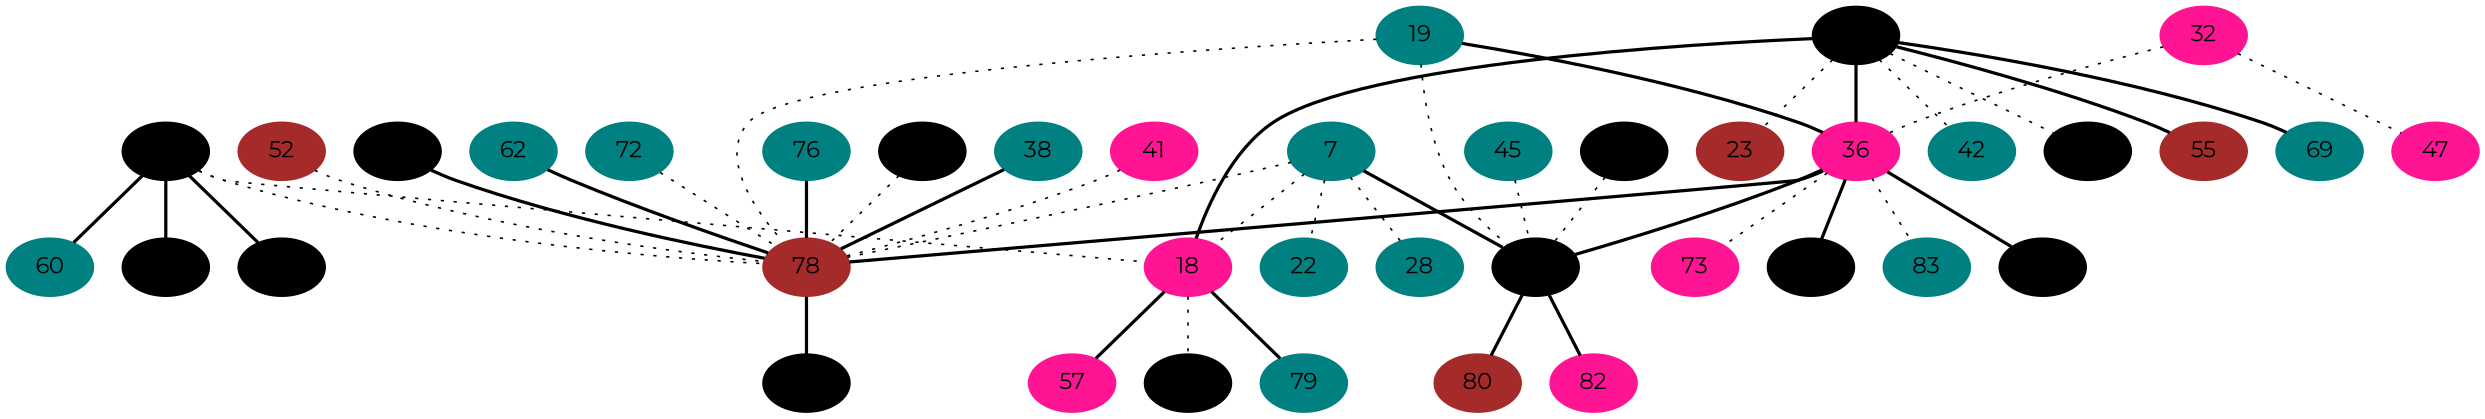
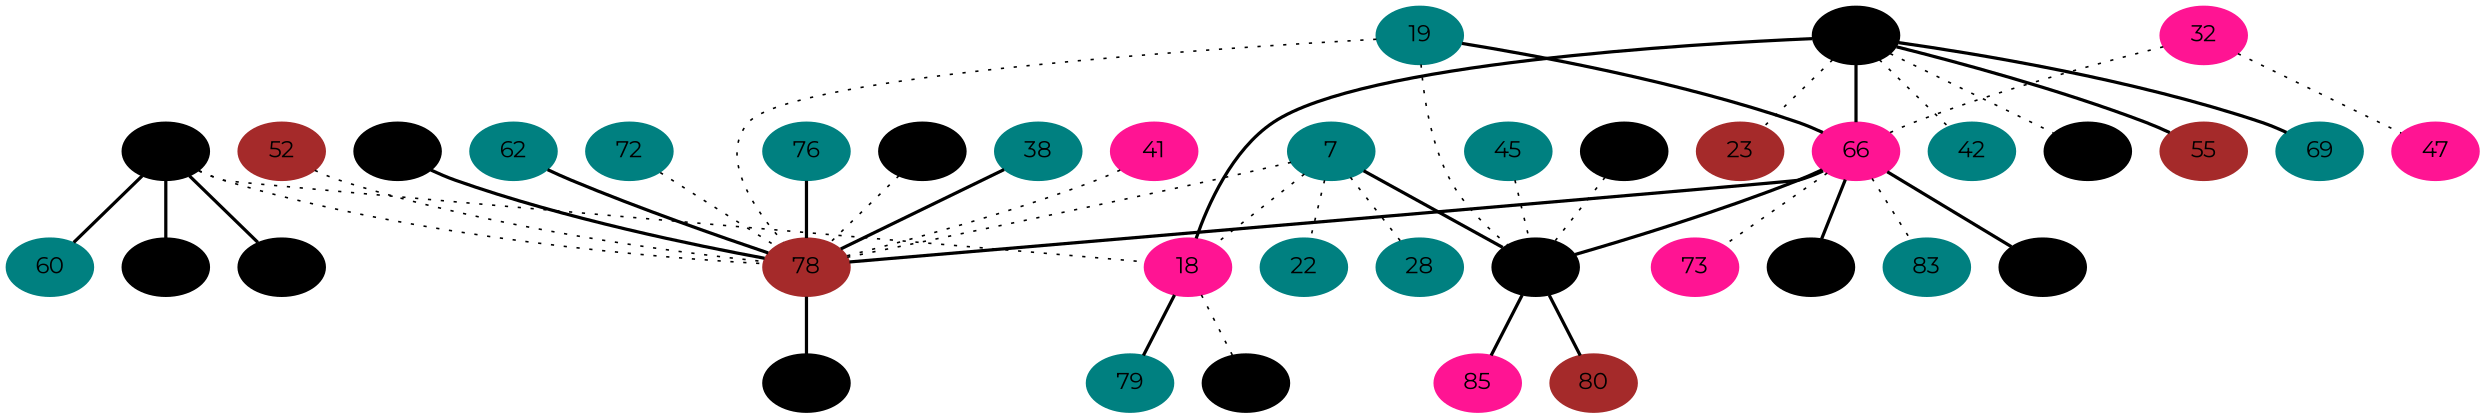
(1856, 151) -> (1856, 151)
(1072, 383) -> none
(1594, 383) -> (1478, 383)
